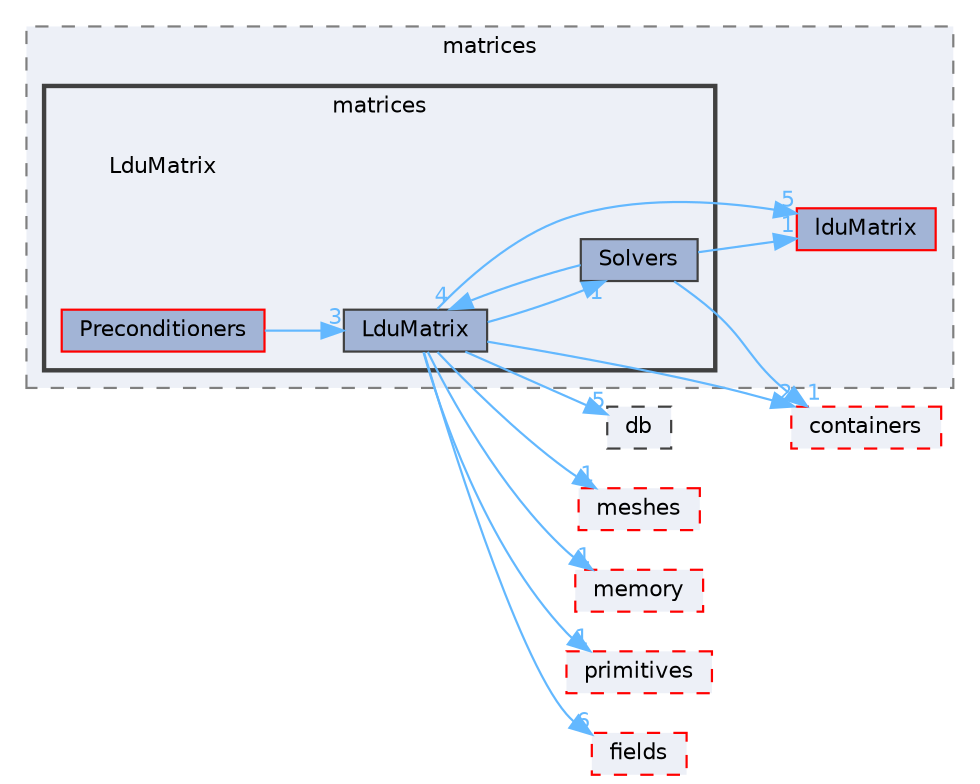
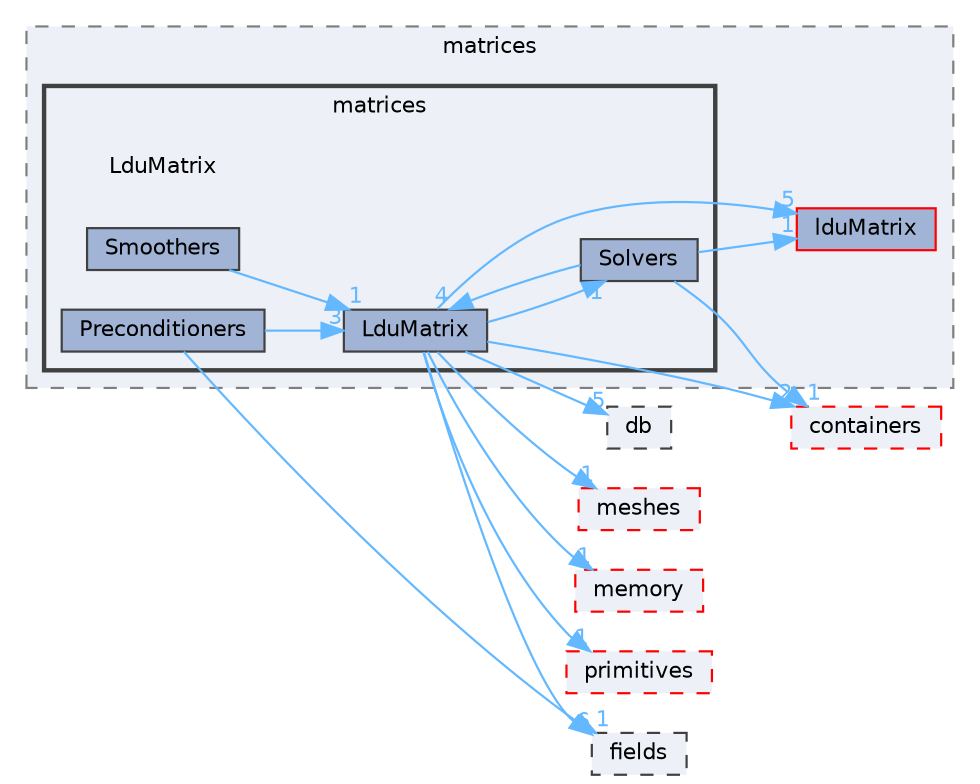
none -> (163, 249)
(163, 331) -> (163, 331)
none -> (371, 546)
(639, 754) -> (639, 754)
